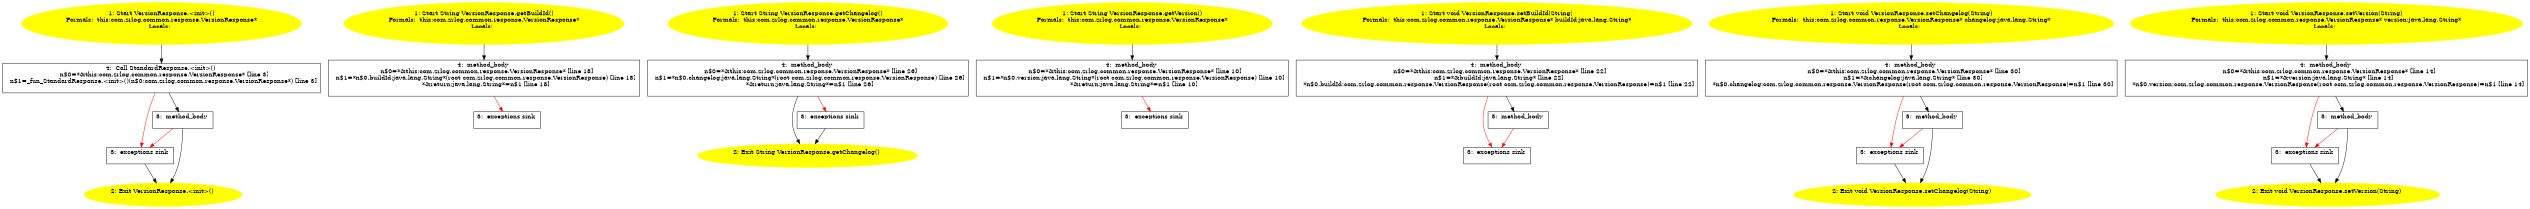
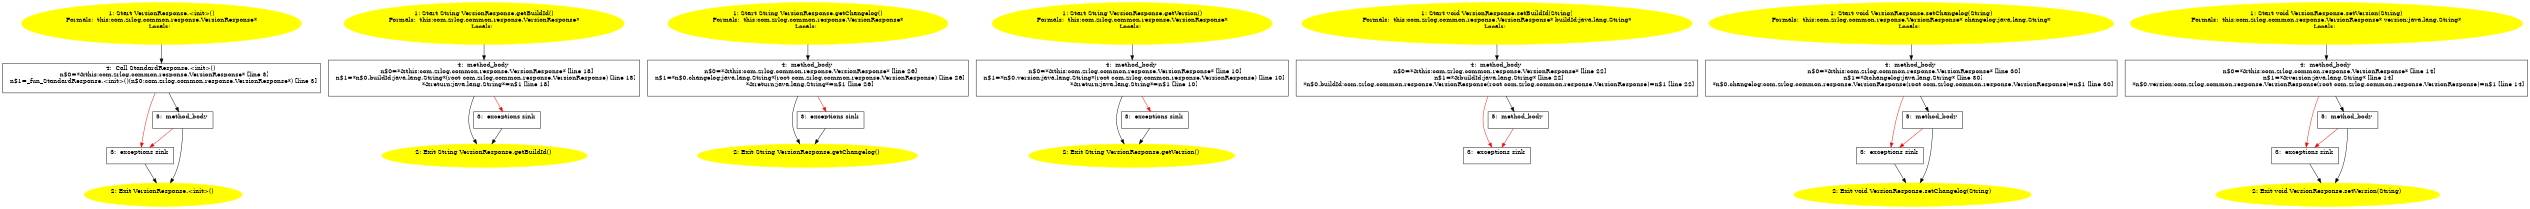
none -> (484, 156)
none -> (1132, 156)
